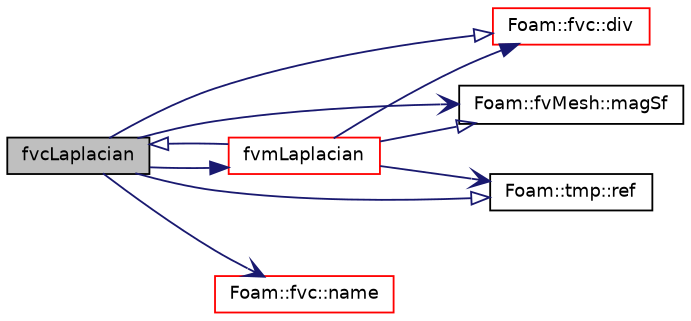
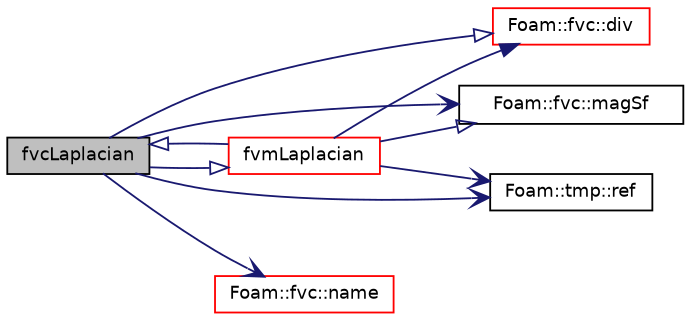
(571, 105) -> (571, 105)
(180, 168) -> (180, 168)
(302, 198) -> (302, 198)
